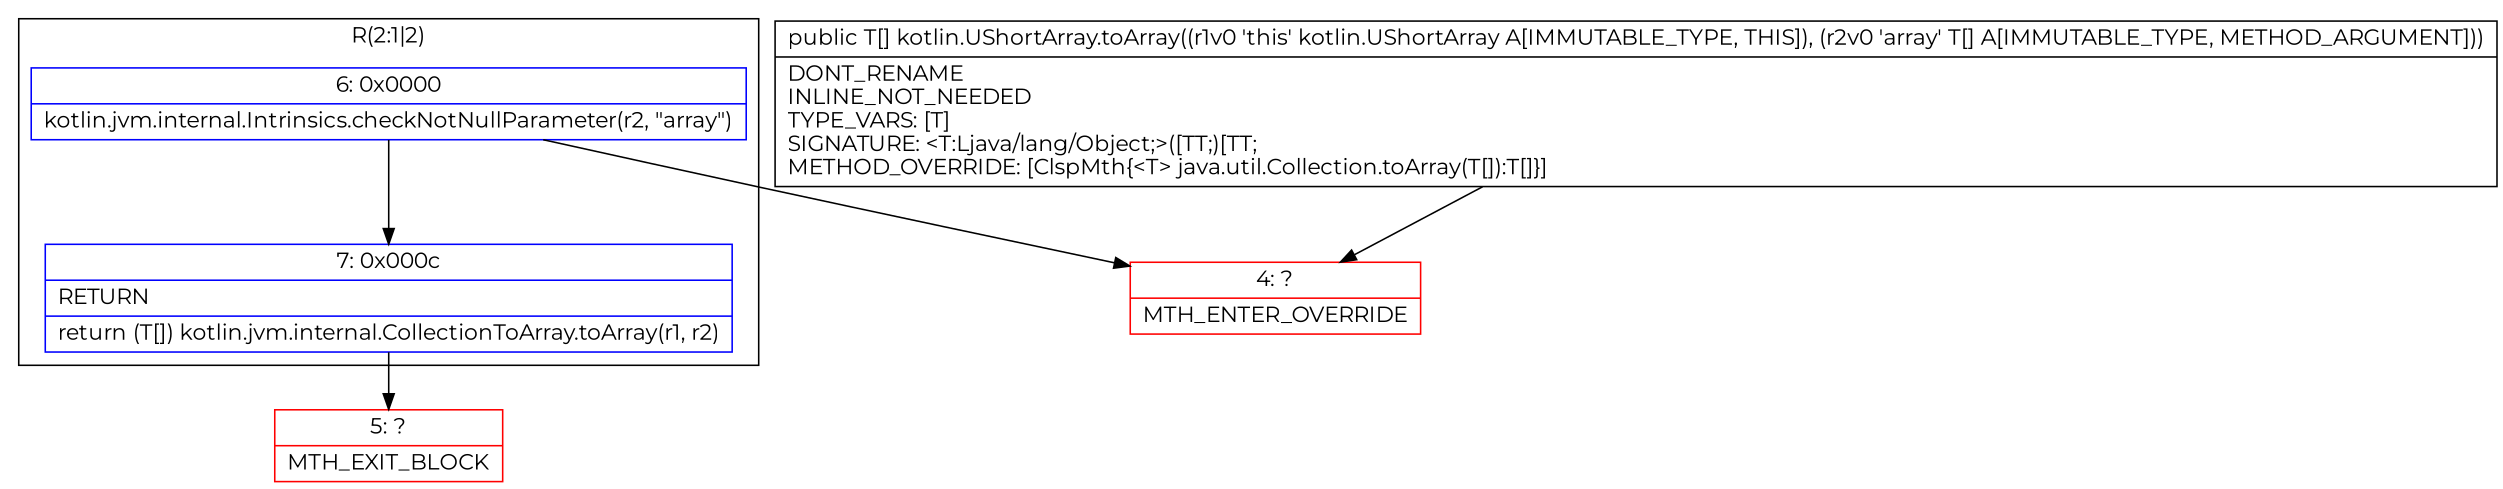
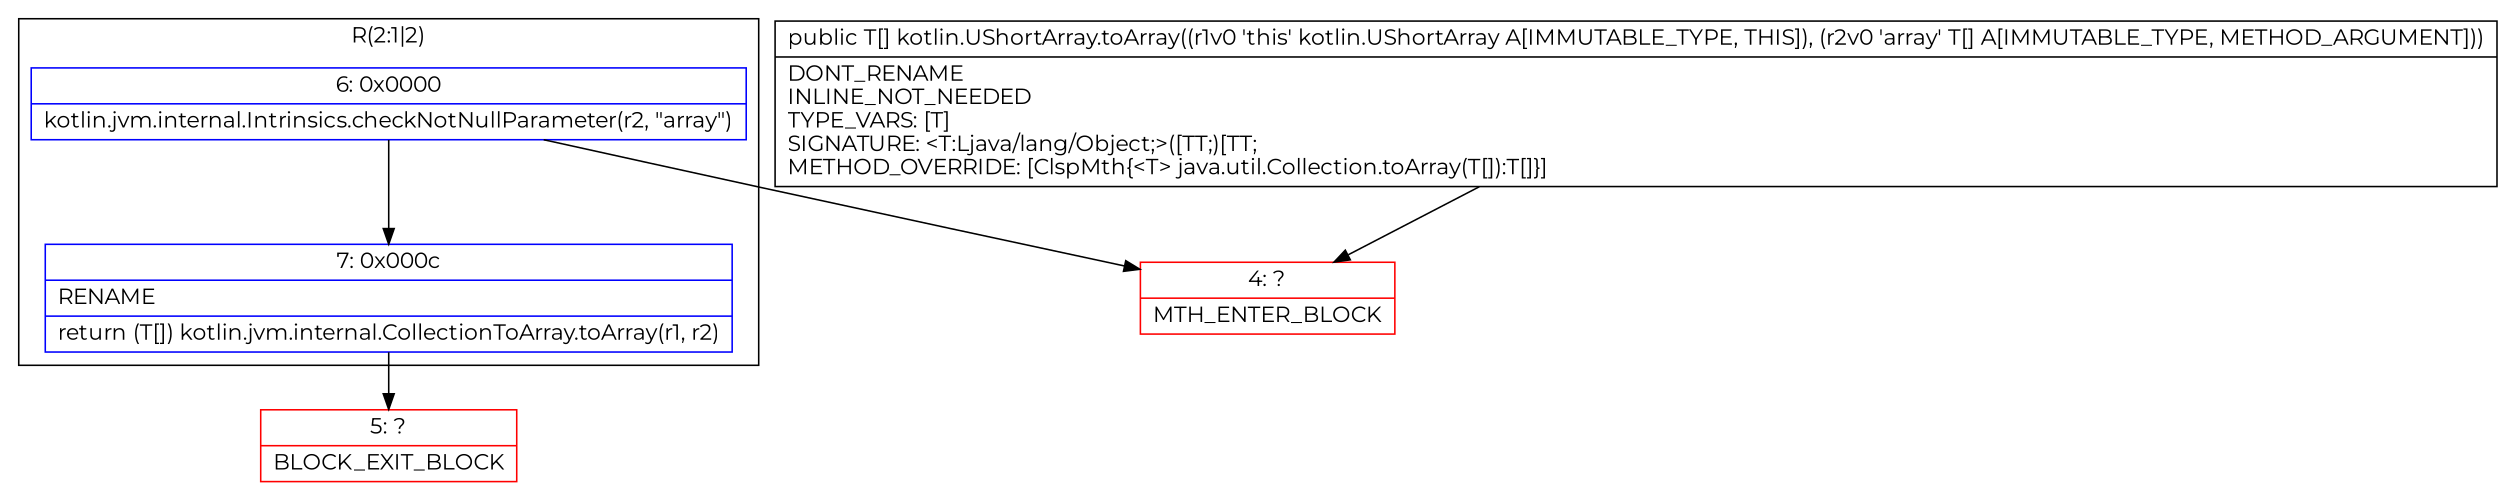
(104, 297) -> (107, 297)
(1275, 315) -> (1268, 315)
(389, 463) -> (389, 463)
